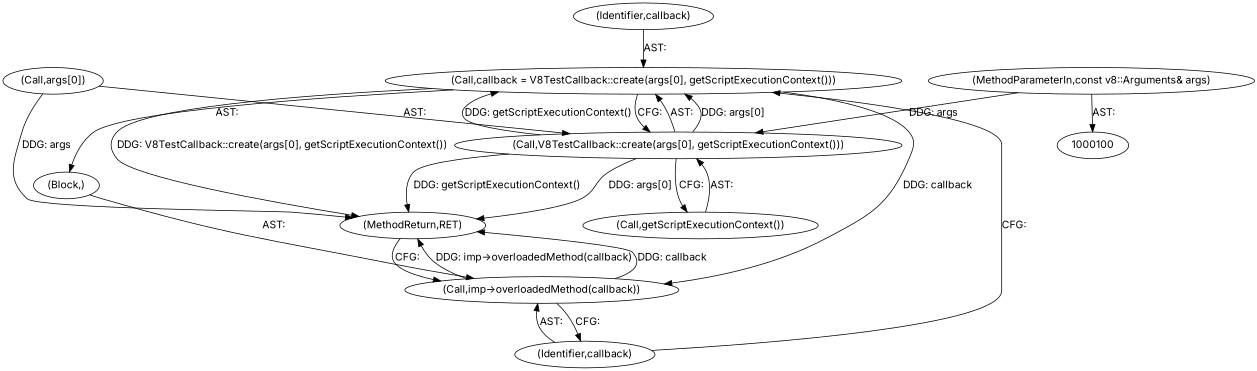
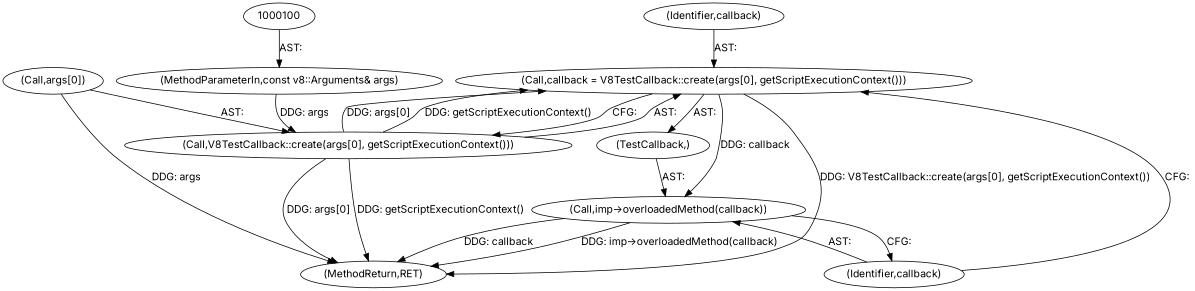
(1092, 109) -> (279, 45)
(66, 185) -> (653, 145)
(701, 225) -> none
(407, 271) -> none
